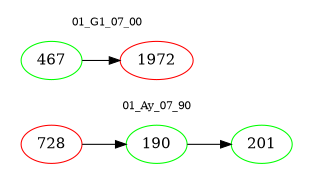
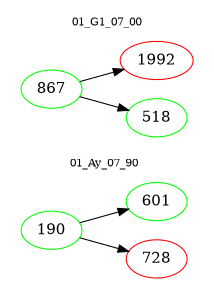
(52, 60) -> (52, 89)
(157, 60) -> (157, 60)
none -> (157, 118)
(99, 144) -> (99, 243)
(262, 144) -> (157, 202)
